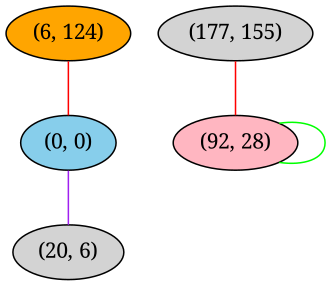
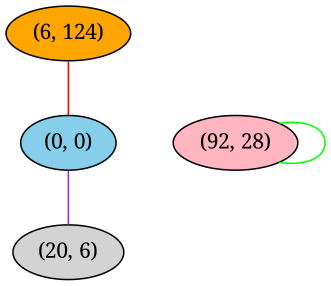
(236, 33) -> none
